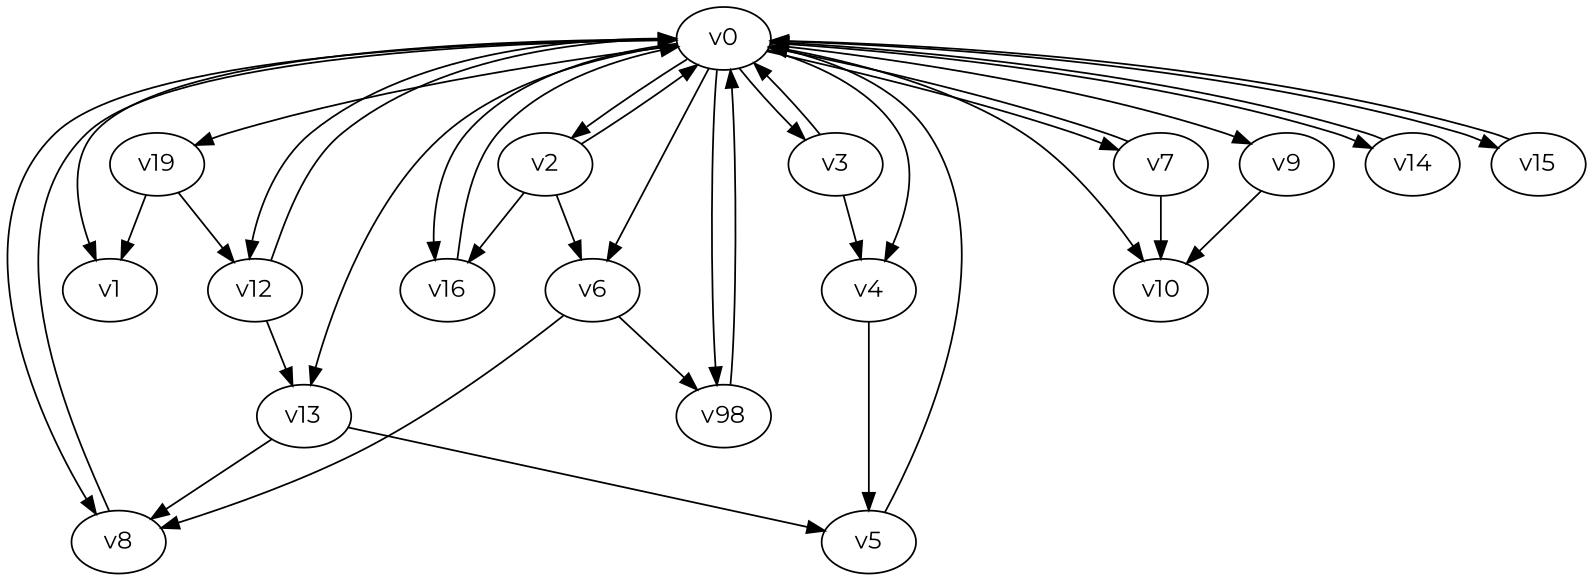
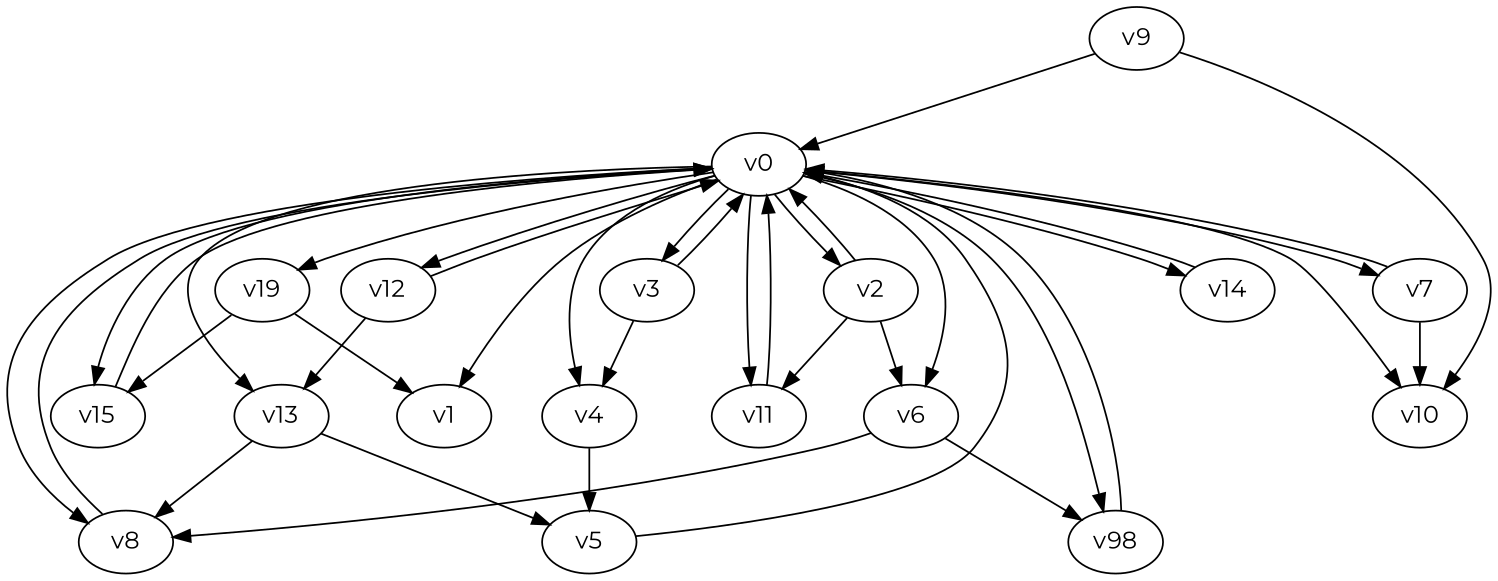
(1004, 79) -> (956, 99)
(201, 220) -> (187, 348)
(447, 290) -> (759, 416)
